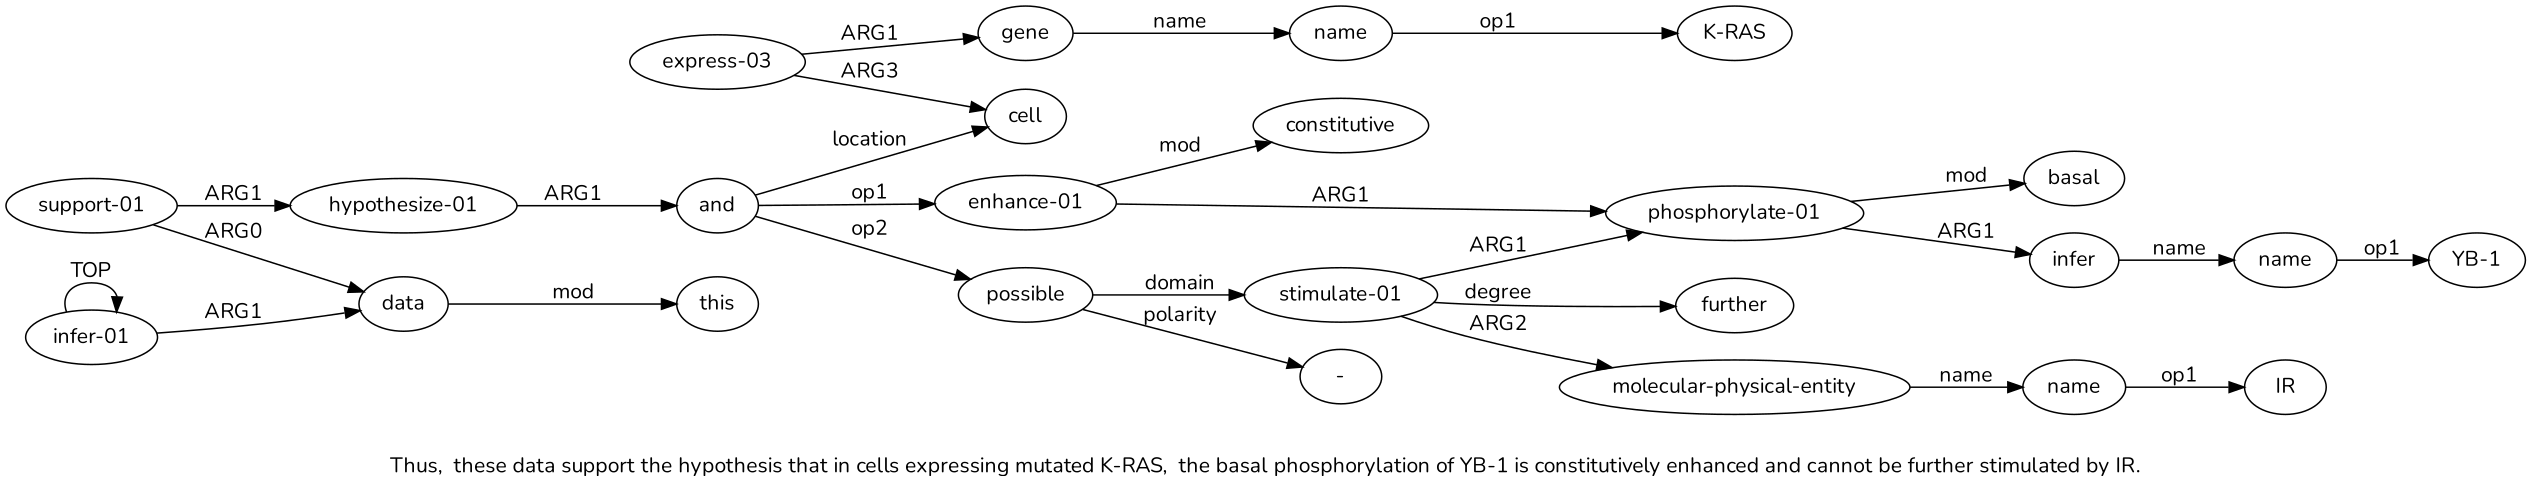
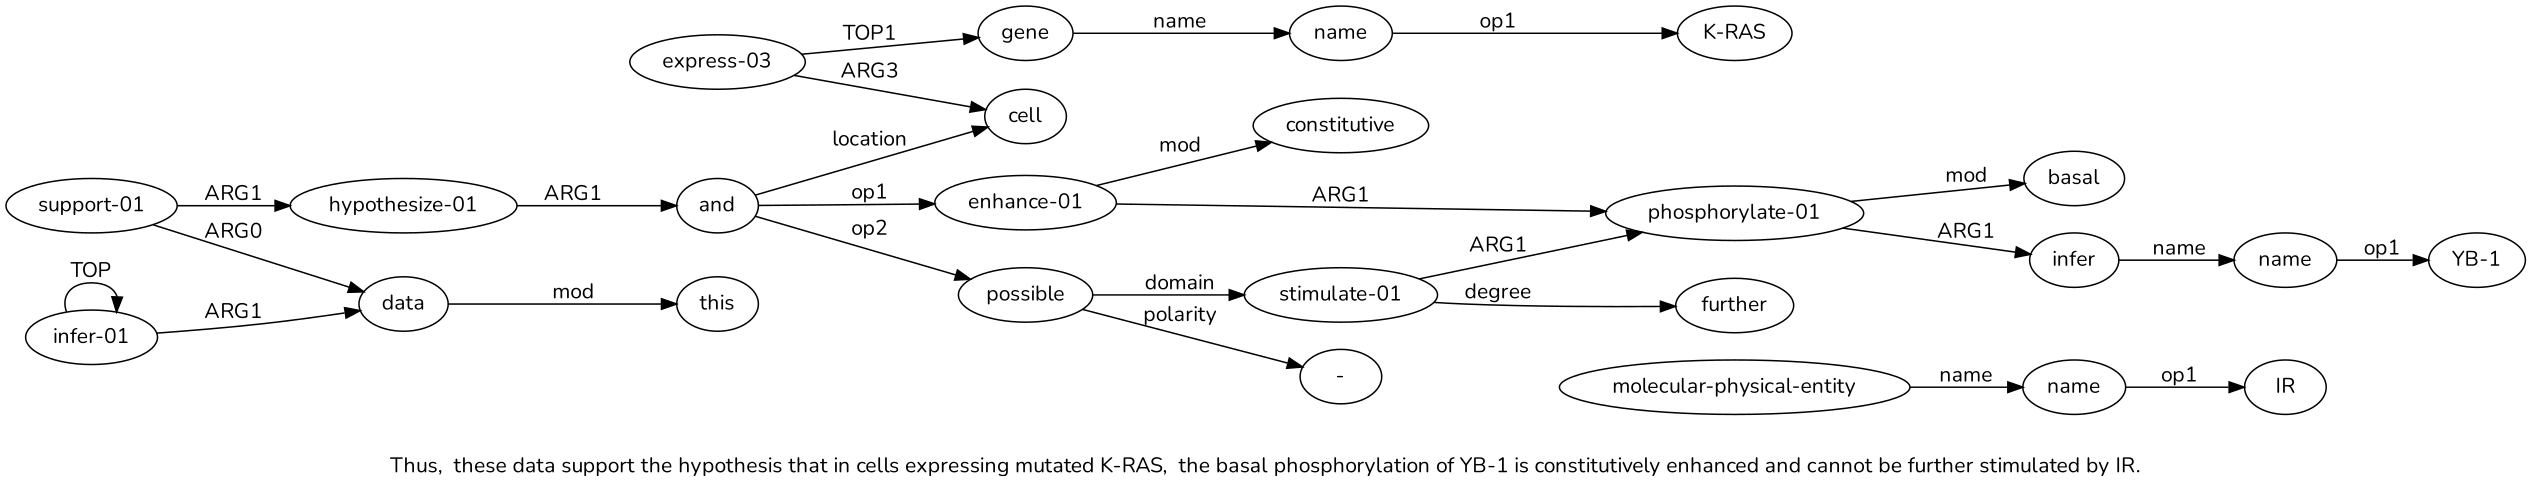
(870, 34) -> (870, 34)
(1498, 344) -> none
